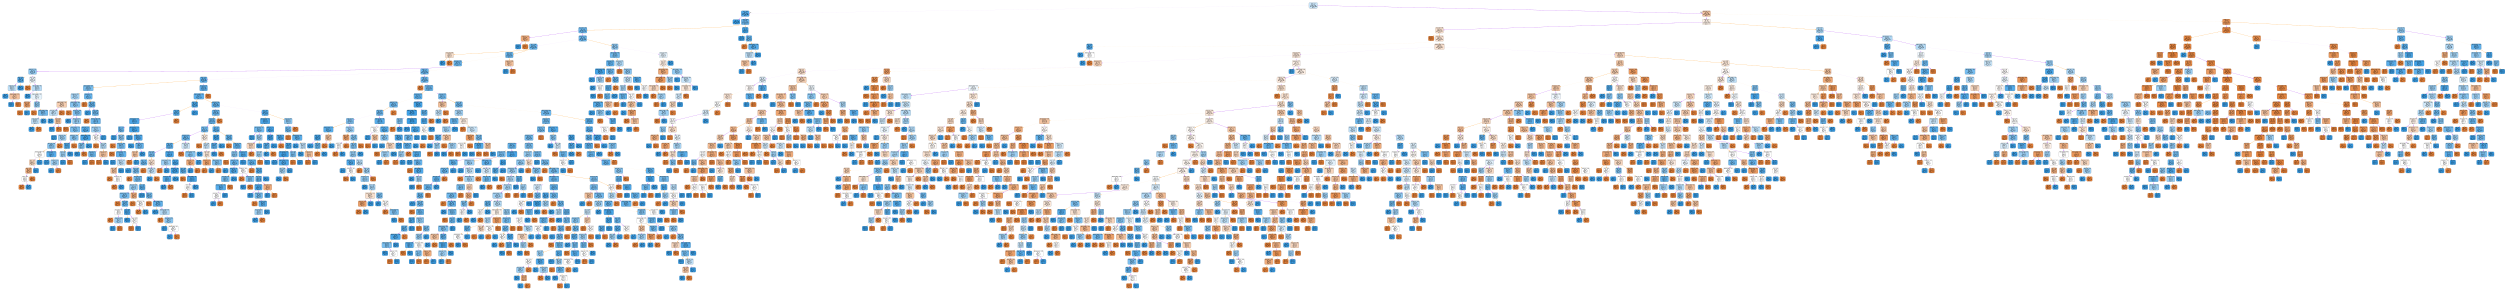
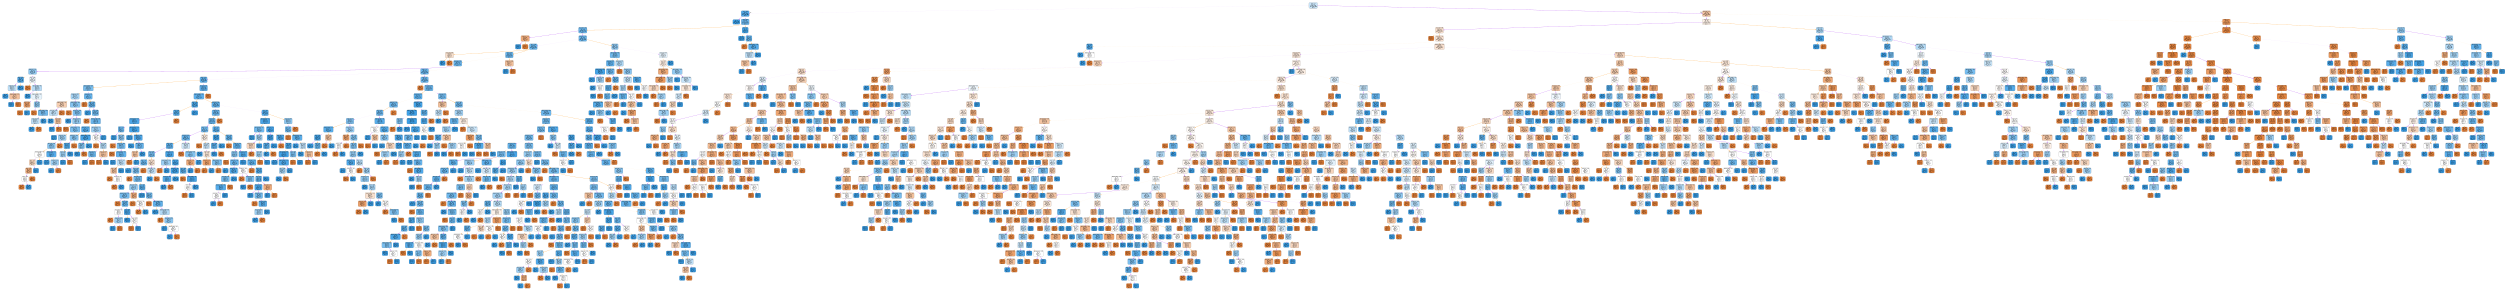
(2208, 113) -> (2208, 113)
